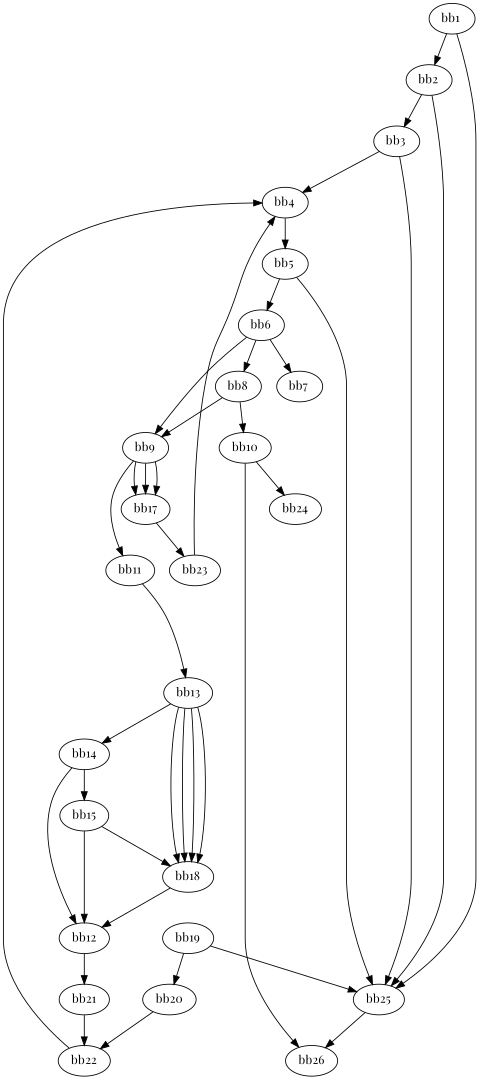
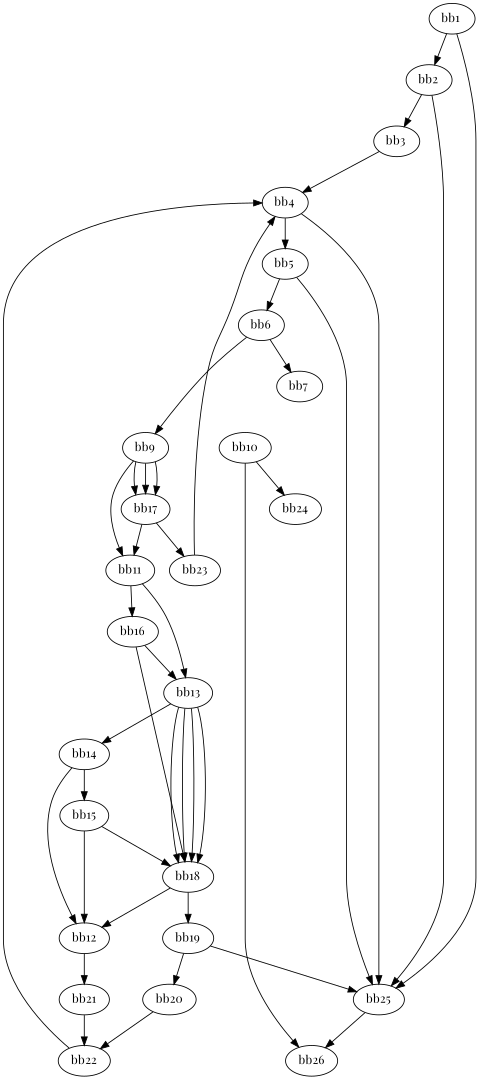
(238, 387) -> none
none -> (139, 535)
(411, 568) -> (379, 580)
none -> (133, 632)
none -> (188, 903)
